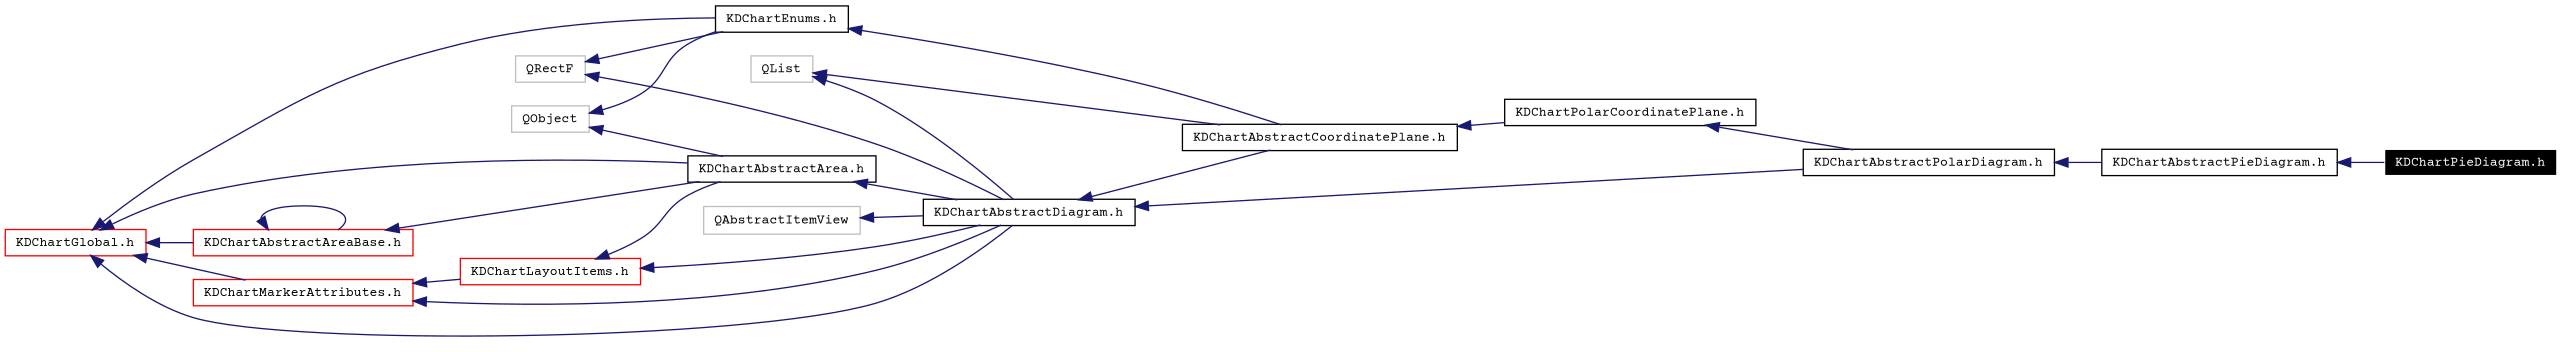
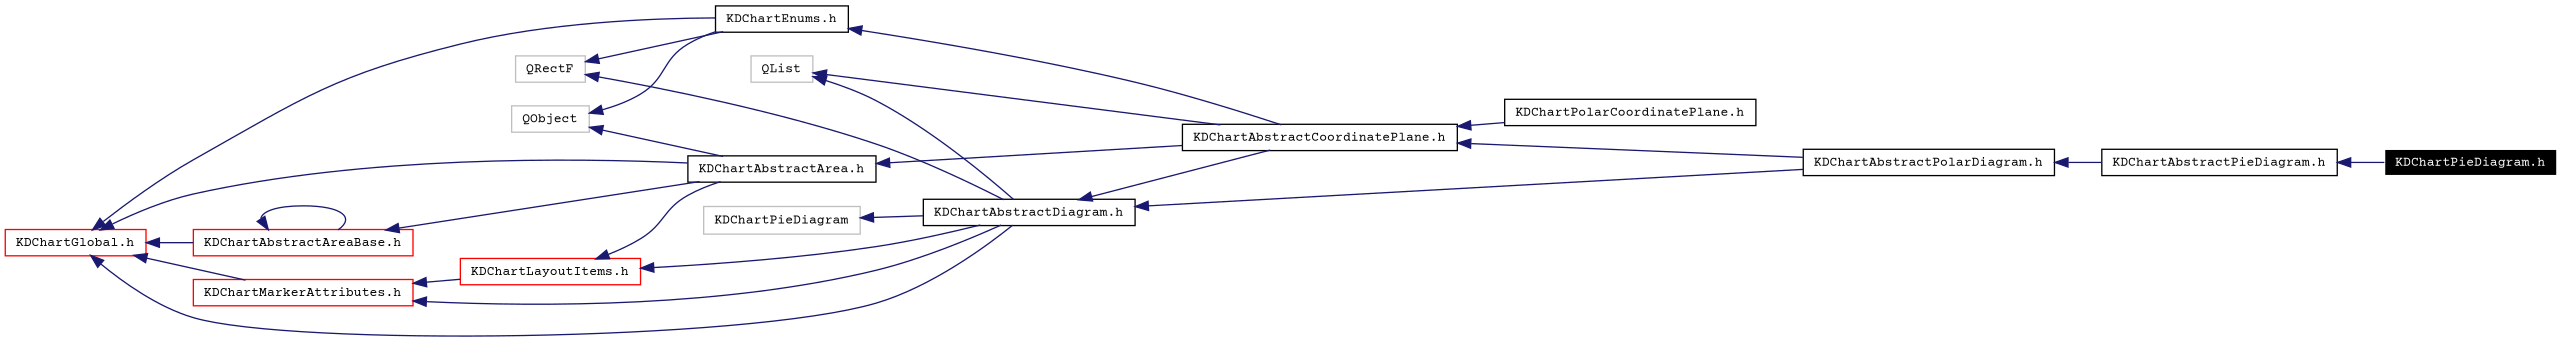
(1786, 139) -> (1637, 150)
(912, 192) -> (1036, 154)
(782, 220) -> (782, 220)
